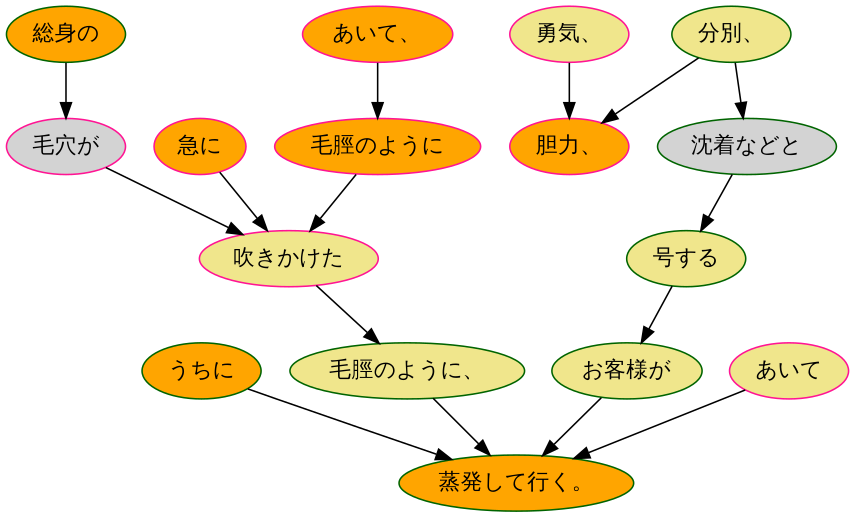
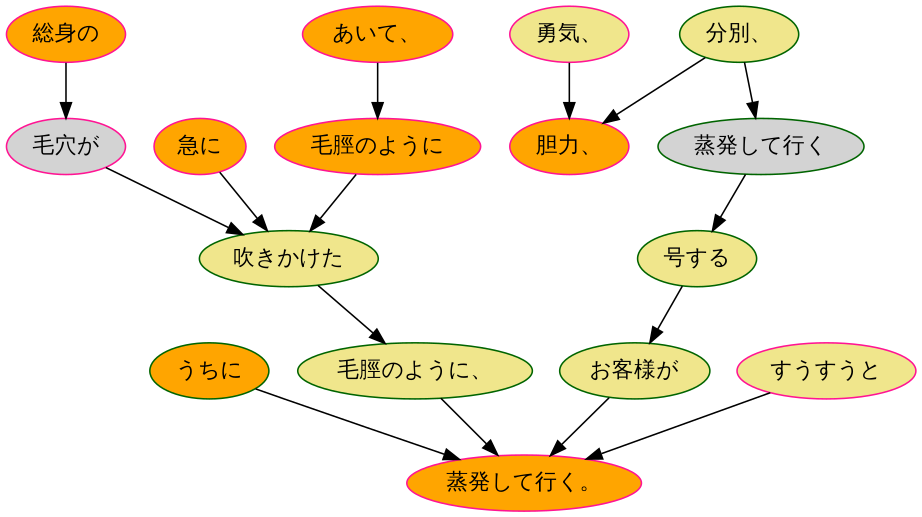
(66, 34) -> (66, 34)
(747, 146) -> (761, 146)
(289, 259) -> (289, 259)
(789, 371) -> (826, 371)
(516, 483) -> (524, 483)
